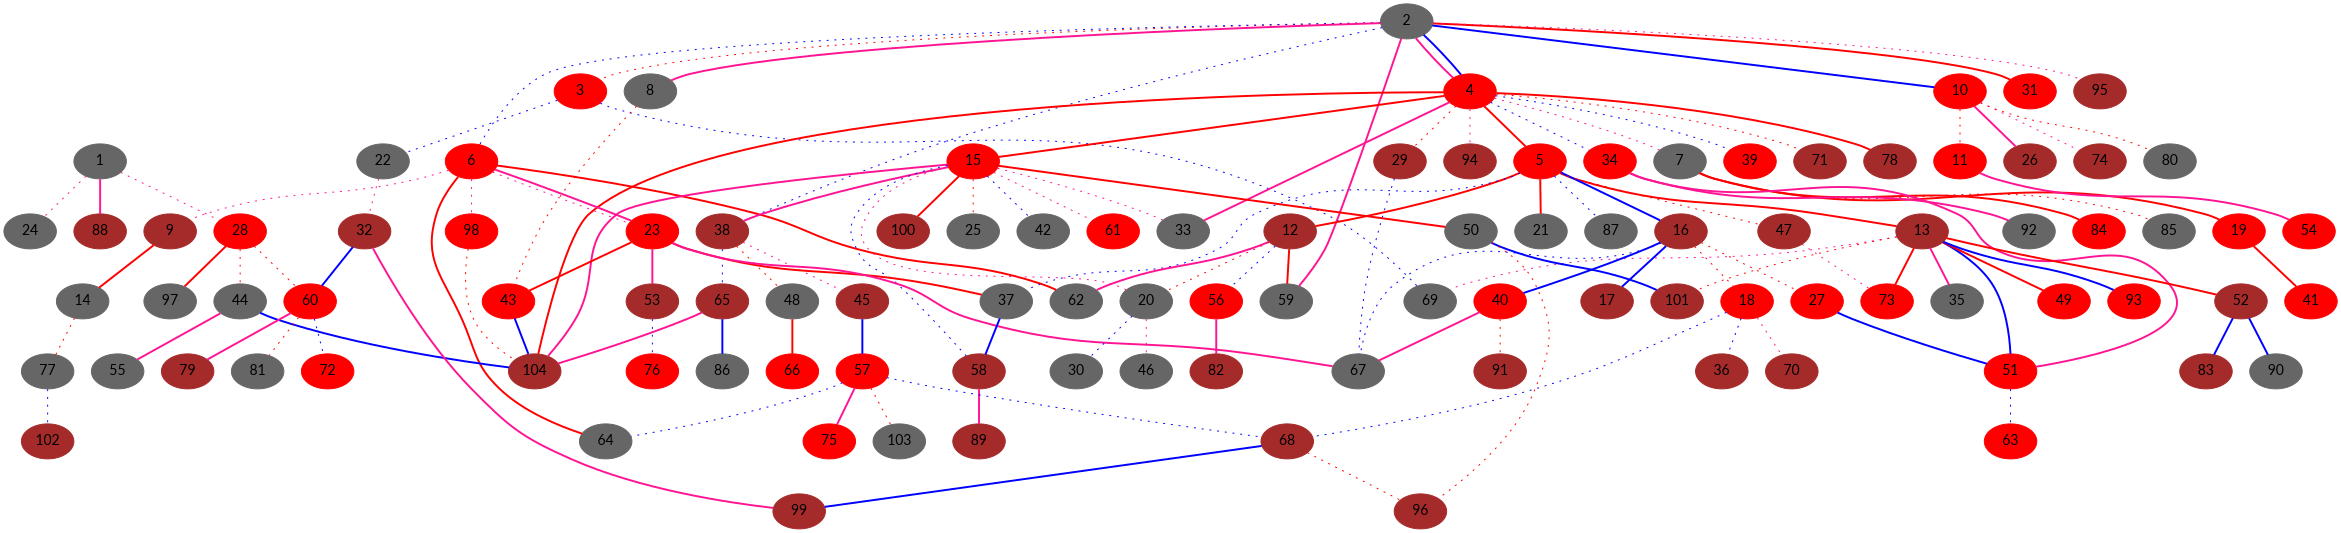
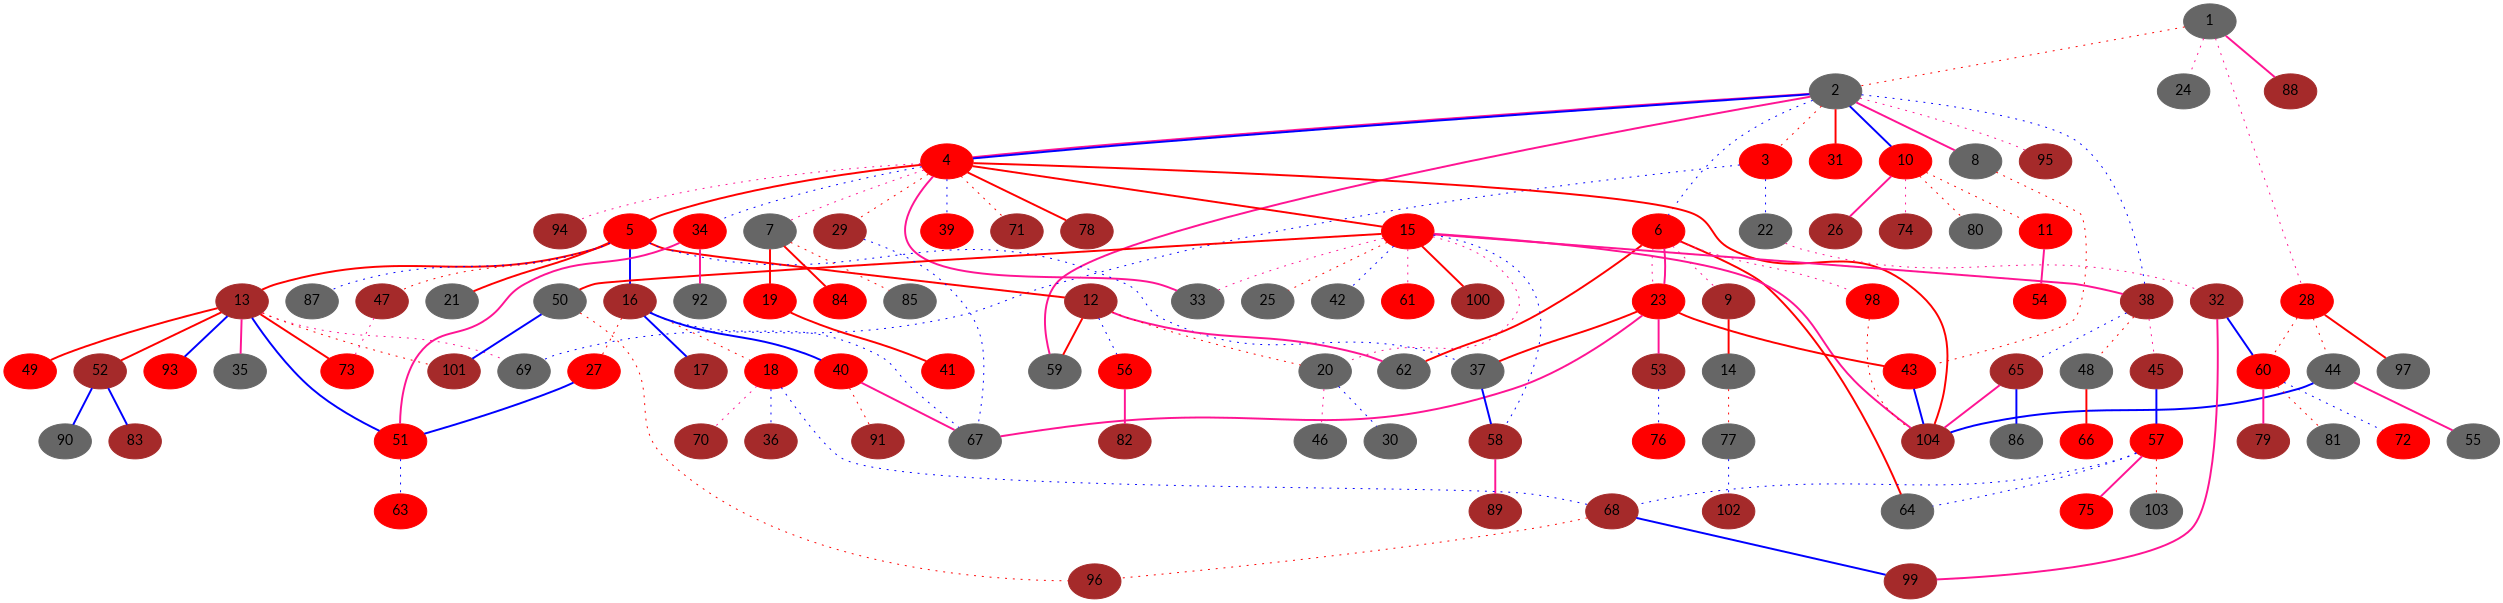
none -> (2023, 56)
